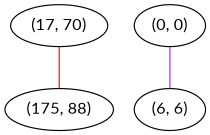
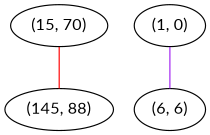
(59, 26) -> (59, 26)
(170, 26) -> (170, 26)
(59, 110) -> (59, 110)
